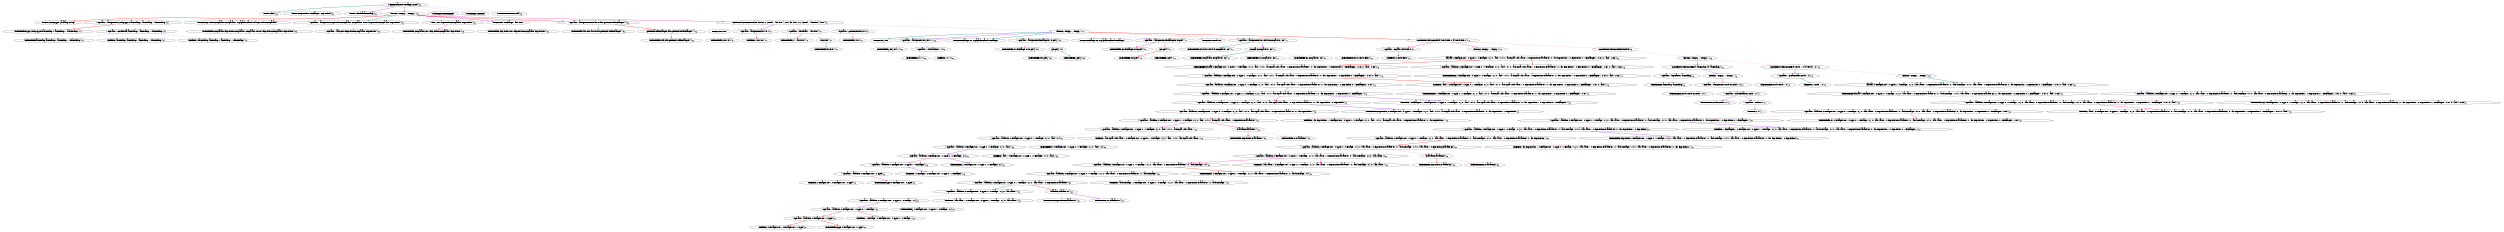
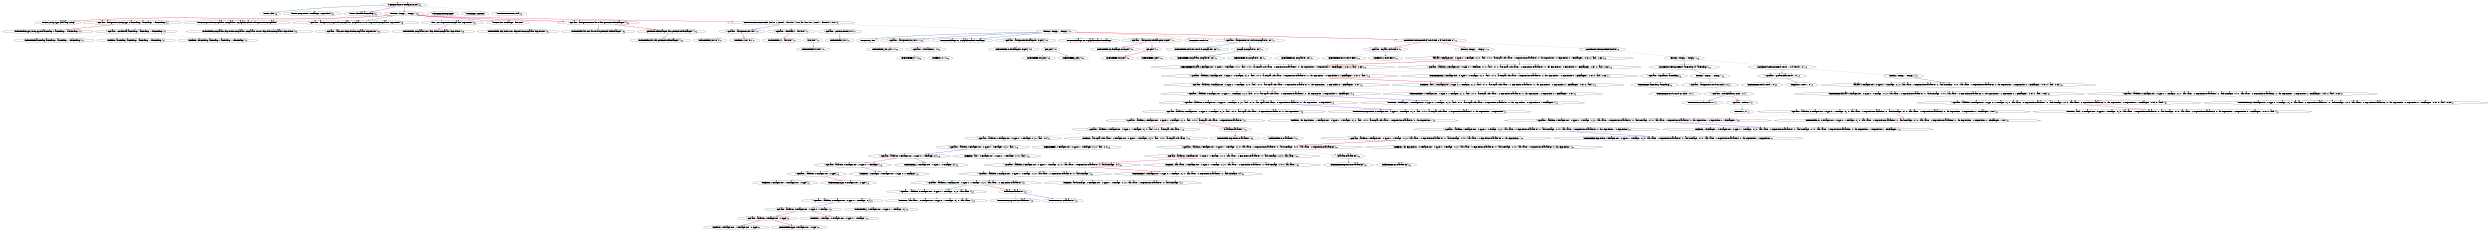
(719, 32) -> none
